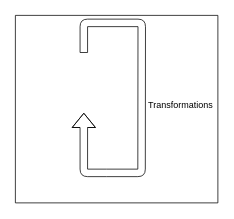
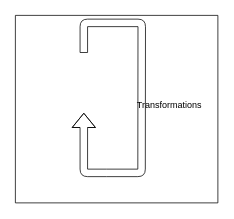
(180, 105) -> (169, 105)
